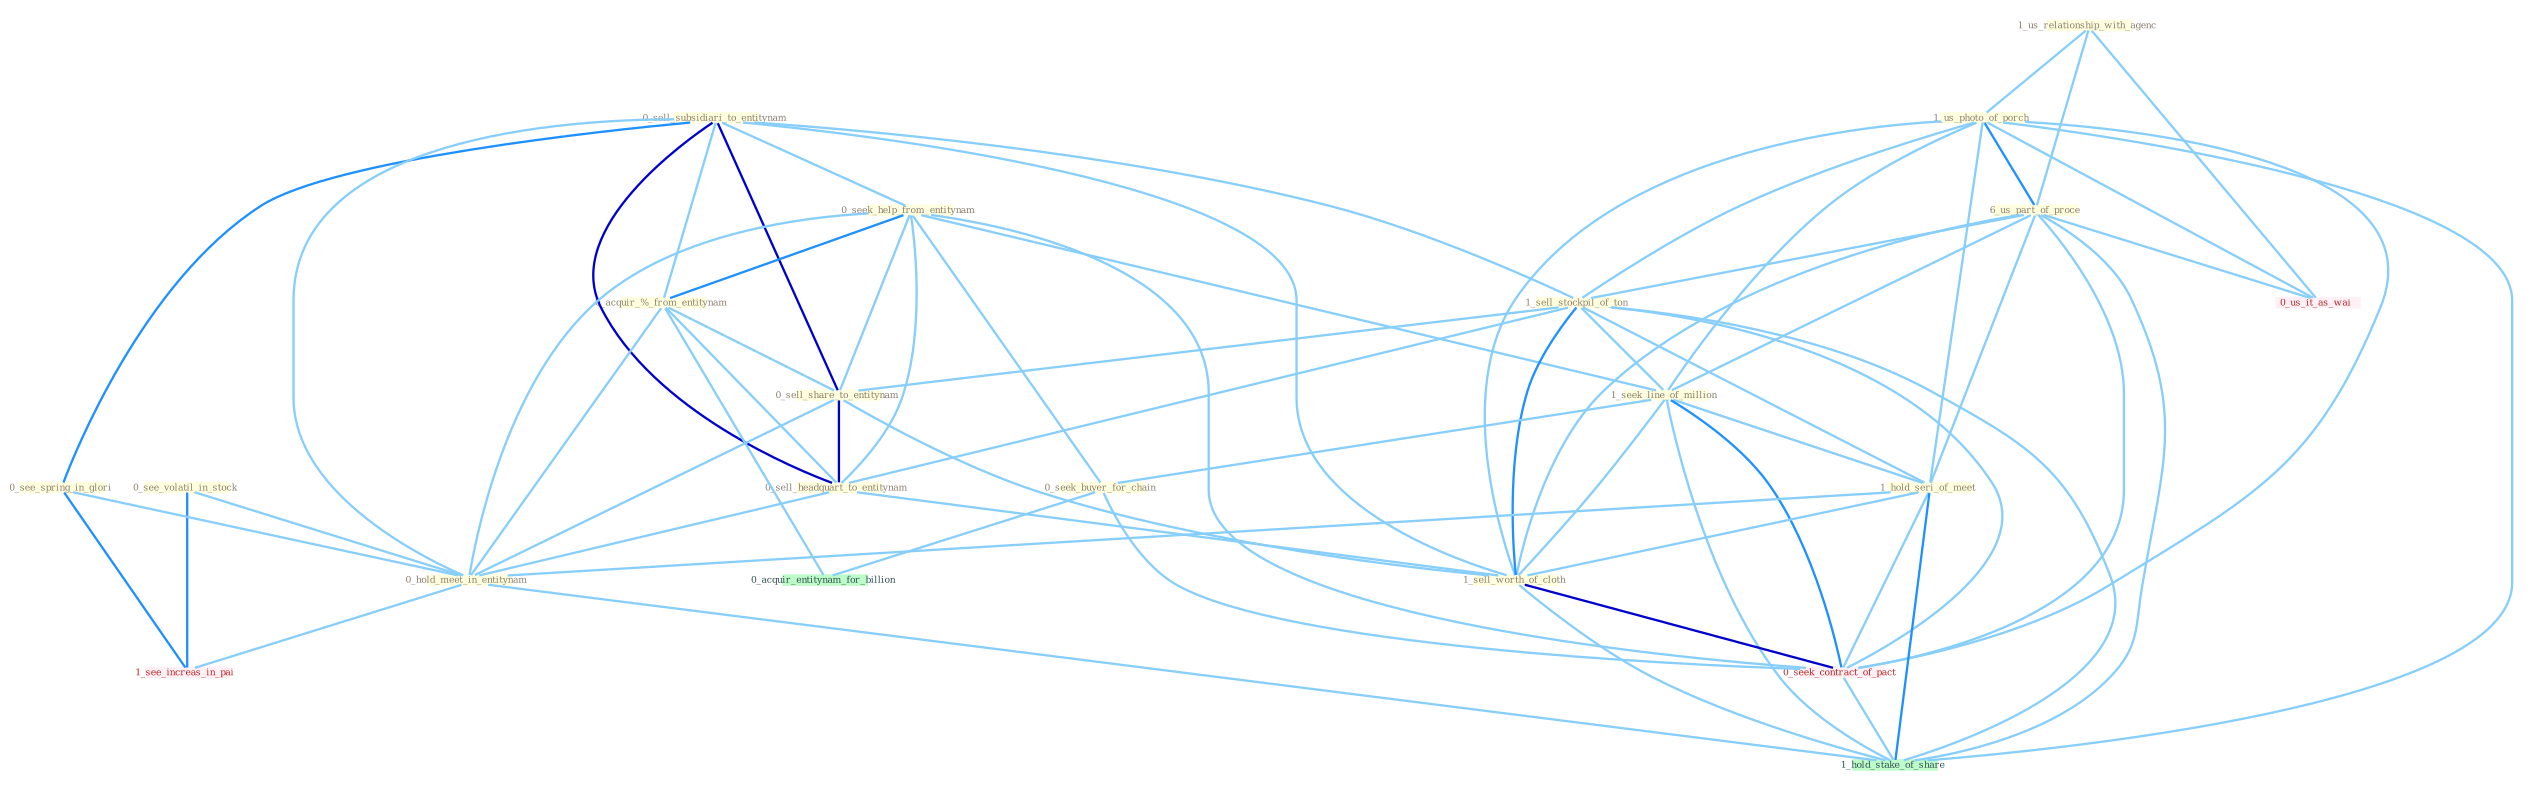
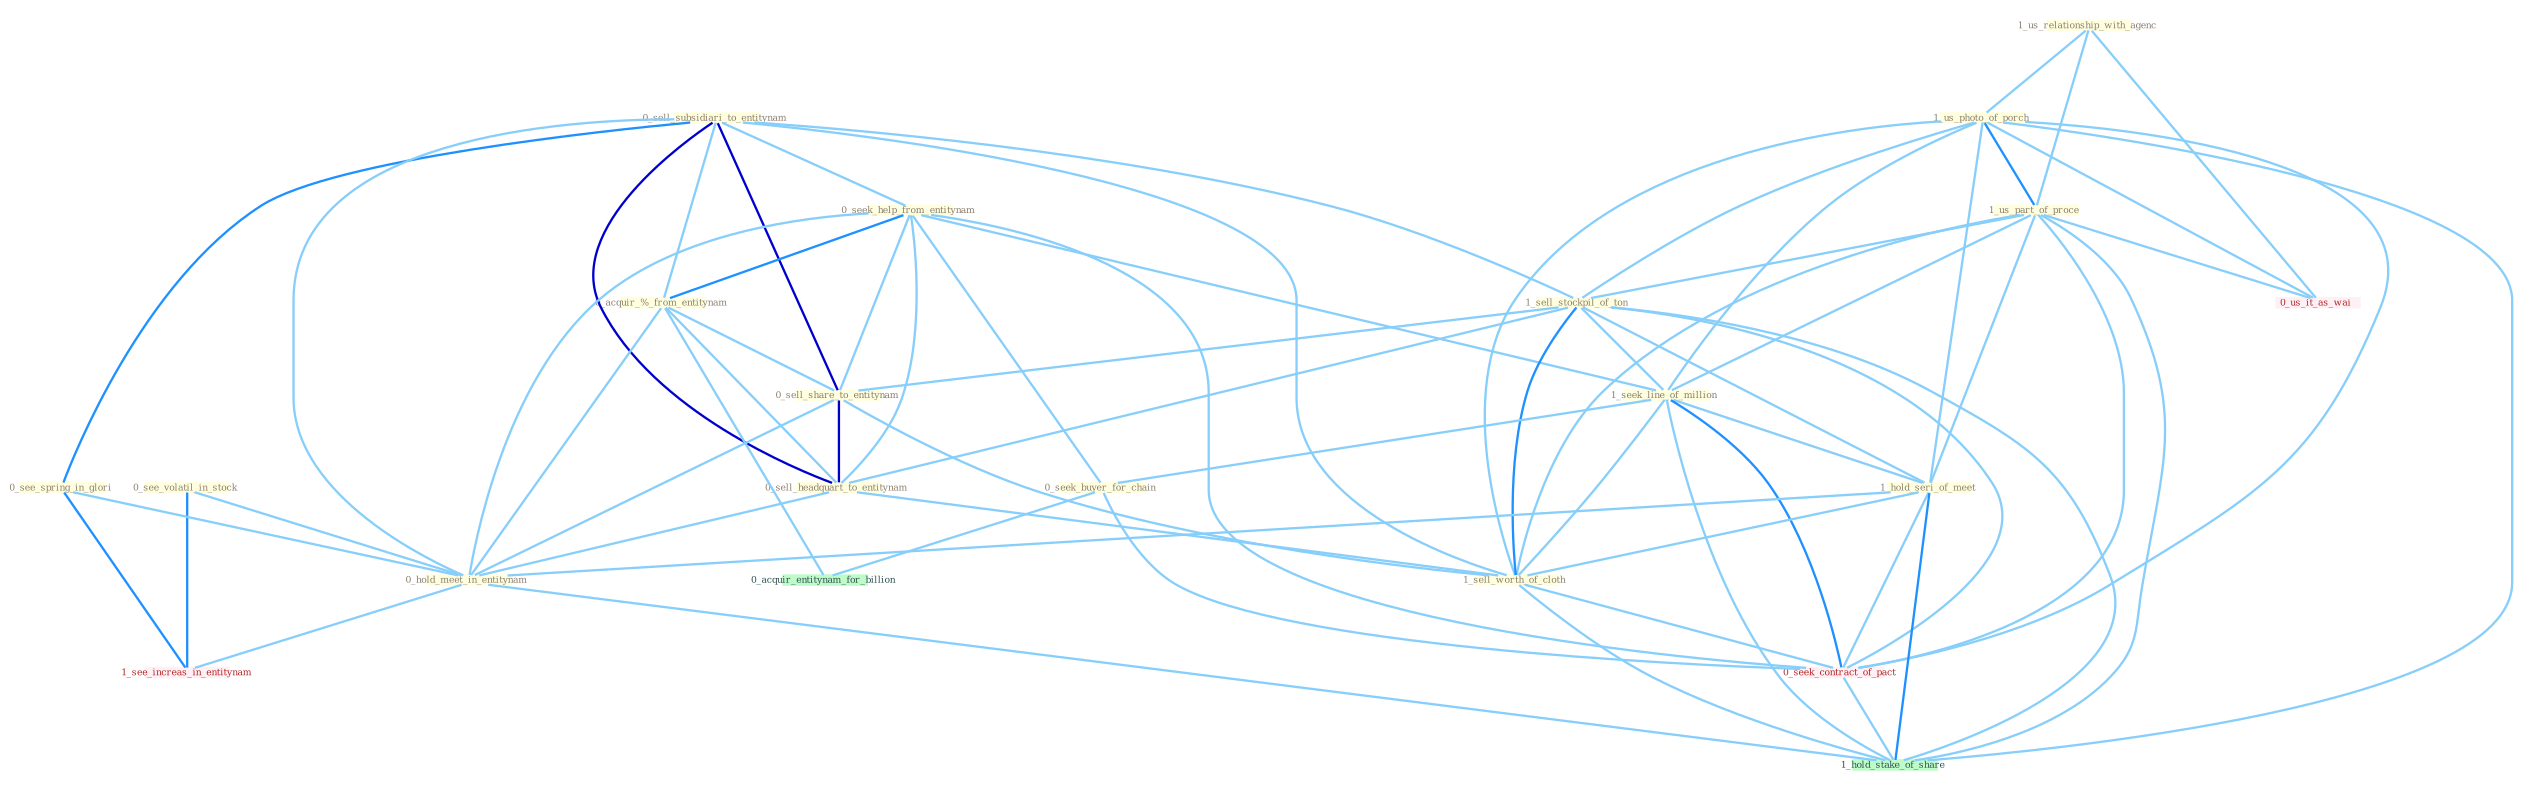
(2036, 210) -> (2036, 210)
(1679, 626) -> (1679, 626)
(187, 673) -> (187, 673)
